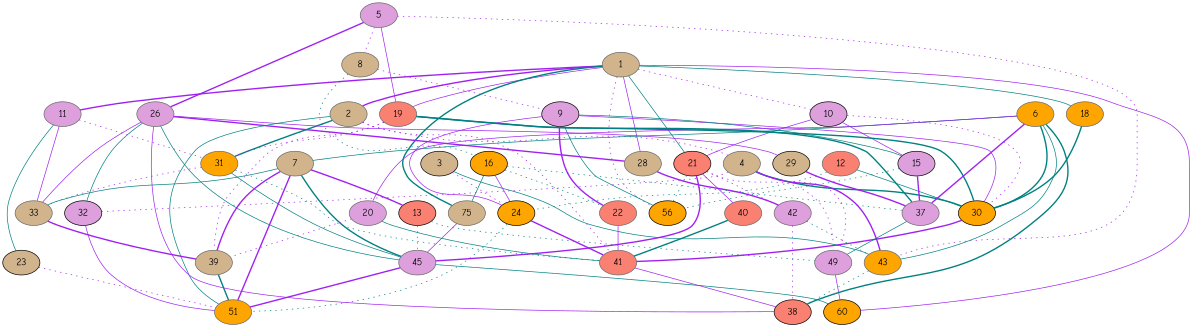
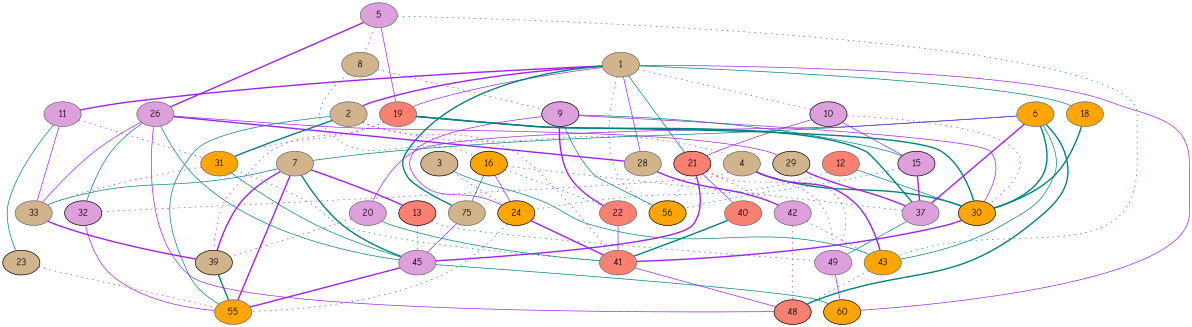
(941, 51) -> (941, 51)
(214, 263) -> (214, 263)
(233, 312) -> (233, 312)
(793, 312) -> (793, 312)
